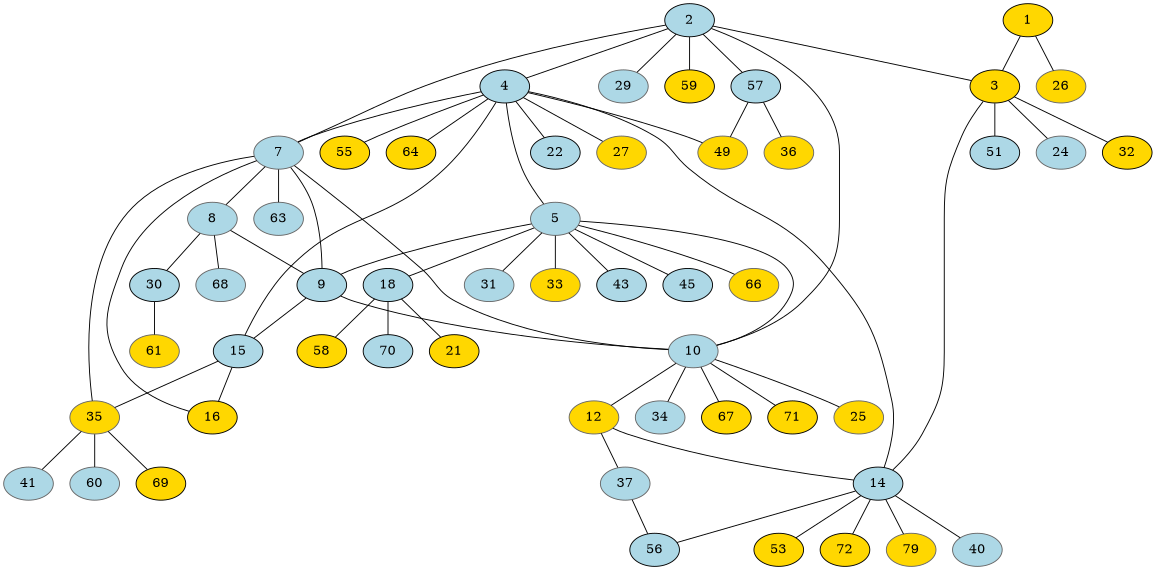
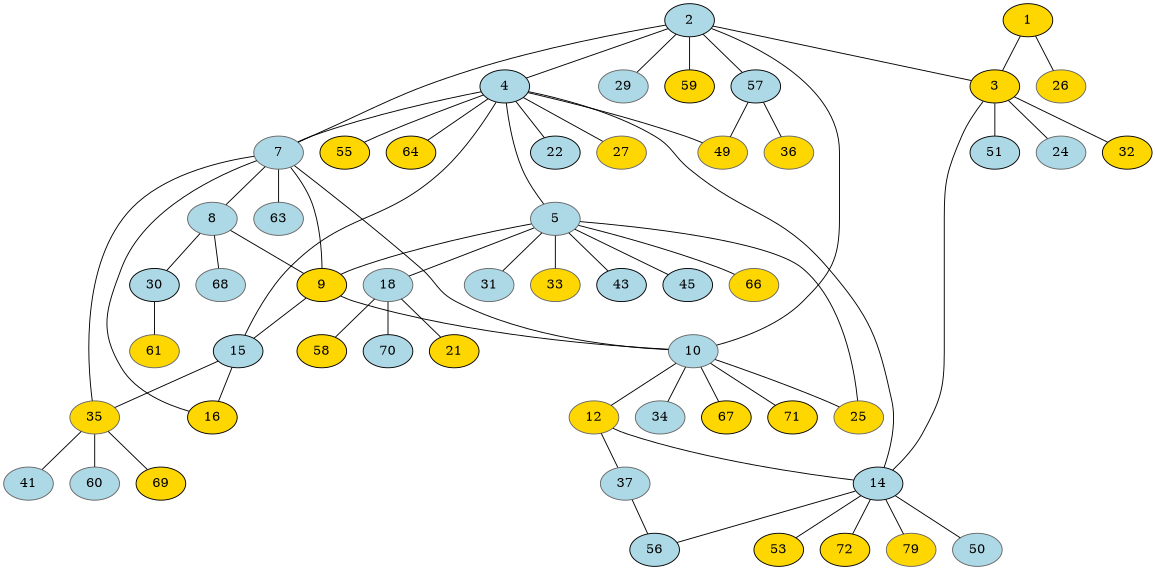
(746, 246) -> (765, 251)
(322, 285) -> (322, 285)
(388, 285) -> (388, 285)
(977, 550) -> (977, 550)
